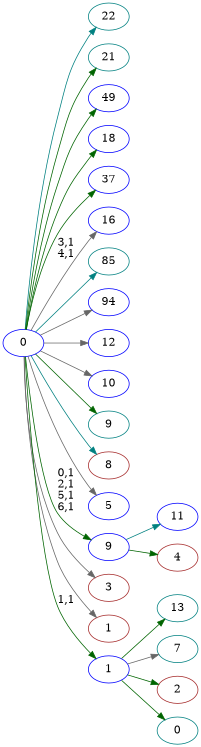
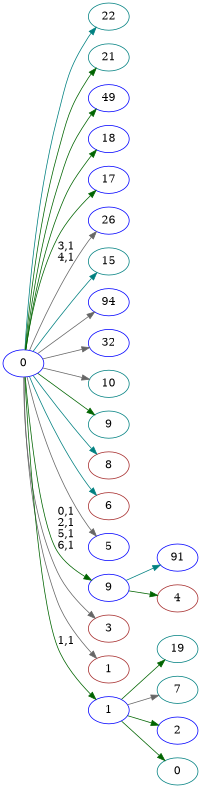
(109, 180) -> (109, 180)
(109, 221) -> (109, 221)
(109, 261) -> (109, 261)
(109, 343) -> (109, 343)
(109, 384) -> (109, 384)
none -> (109, 506)
(178, 517) -> (178, 558)
(178, 608) -> (178, 649)
(178, 690) -> (178, 731)
